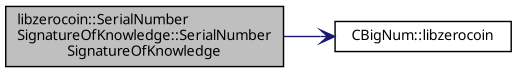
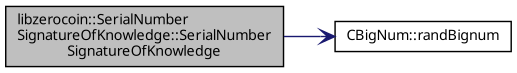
(423, 37) -> (423, 37)
